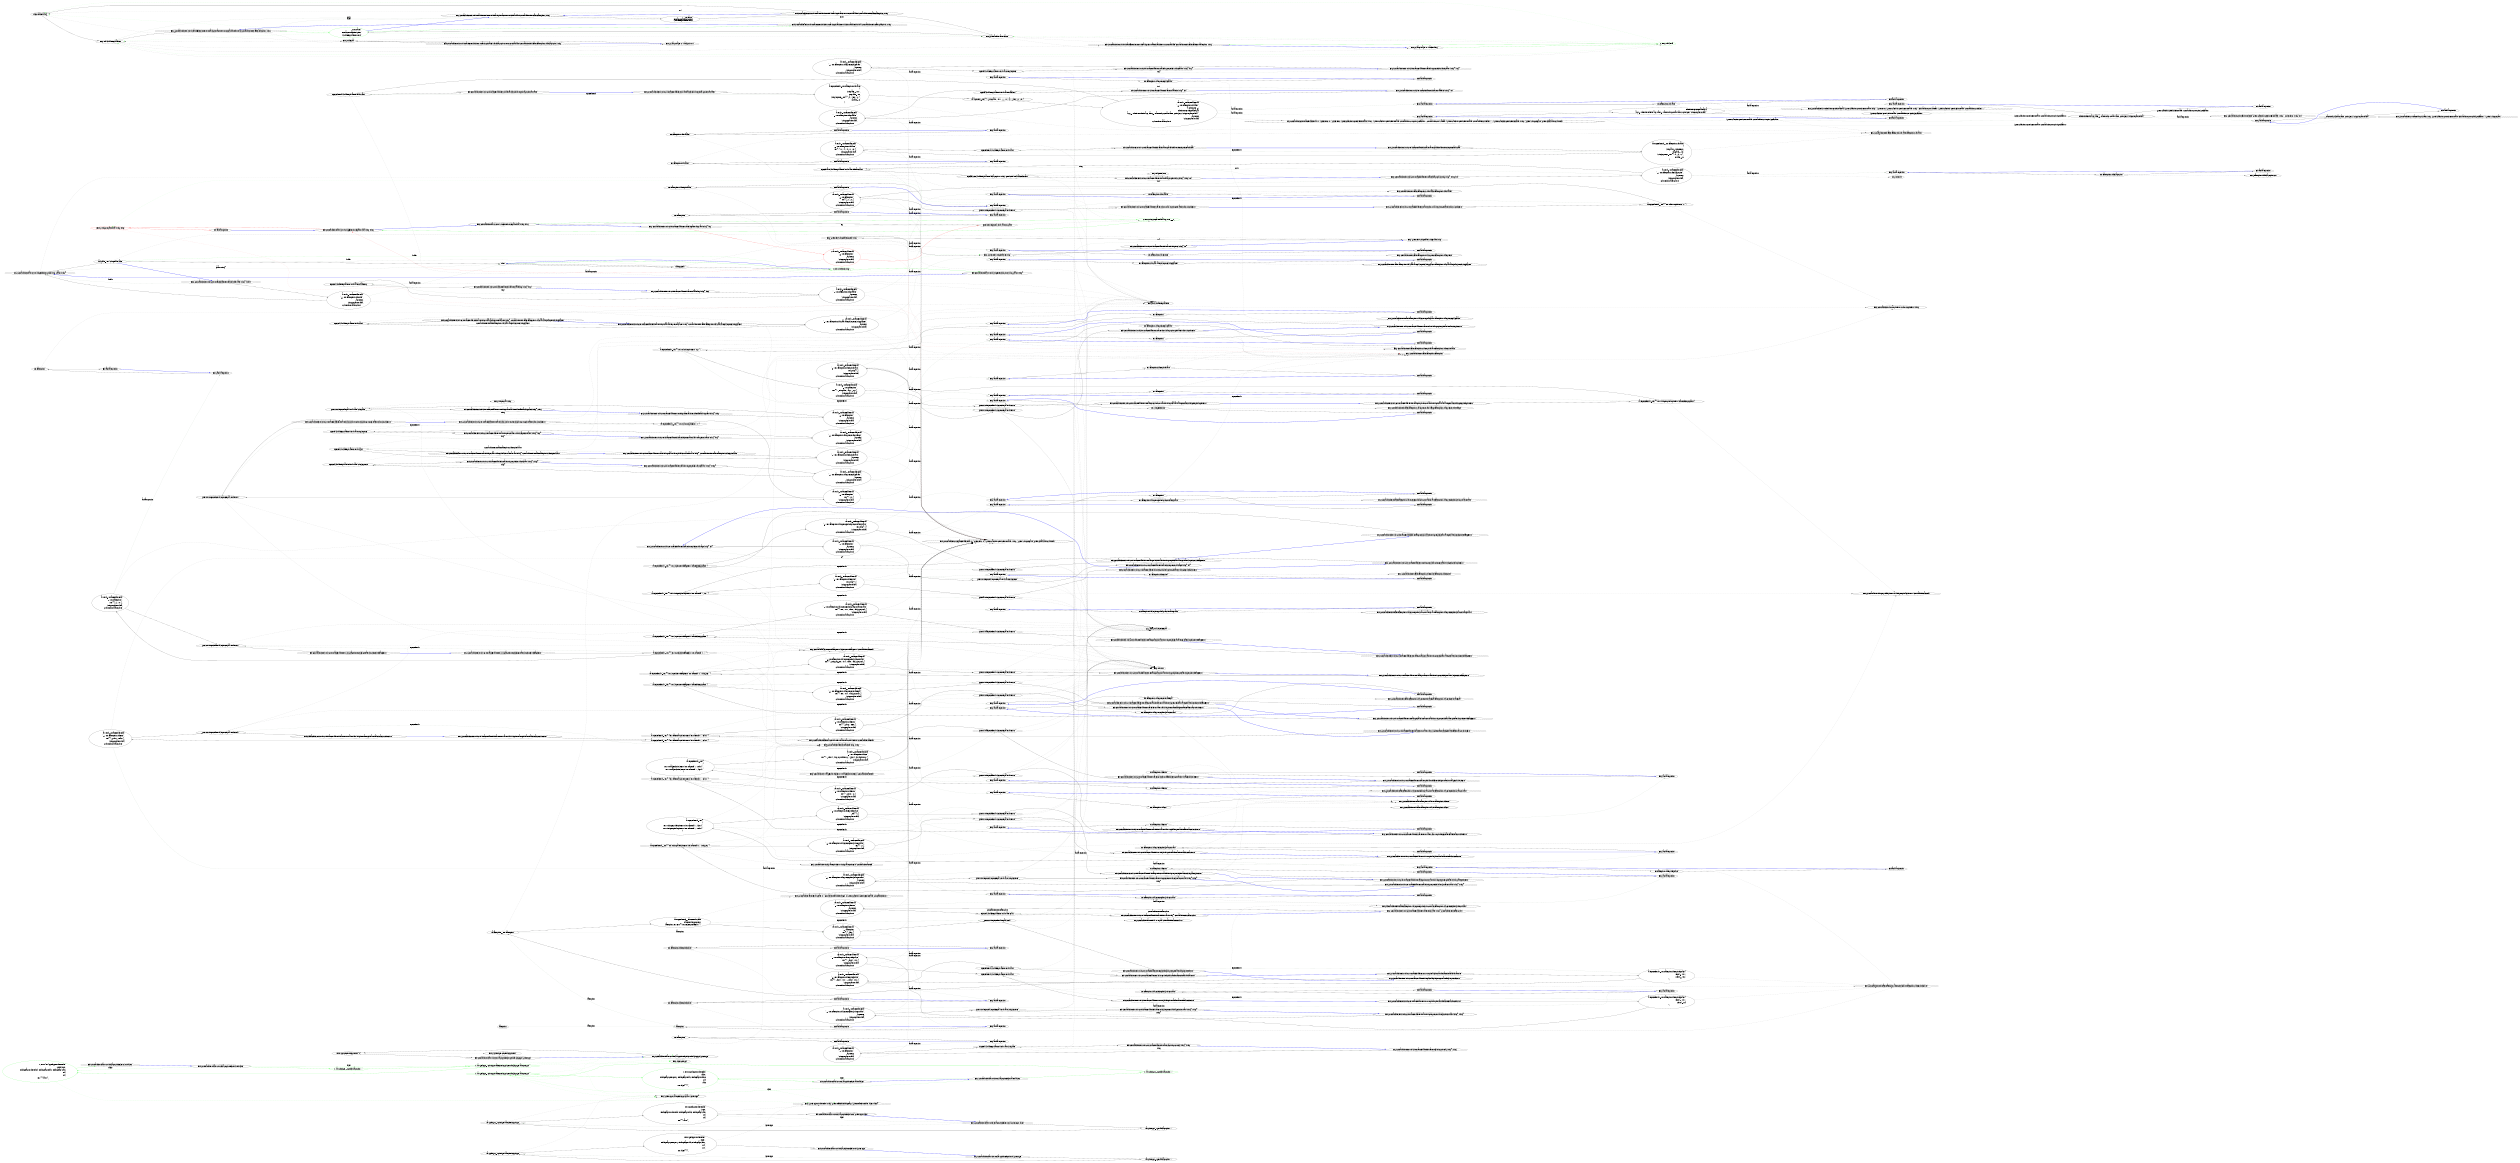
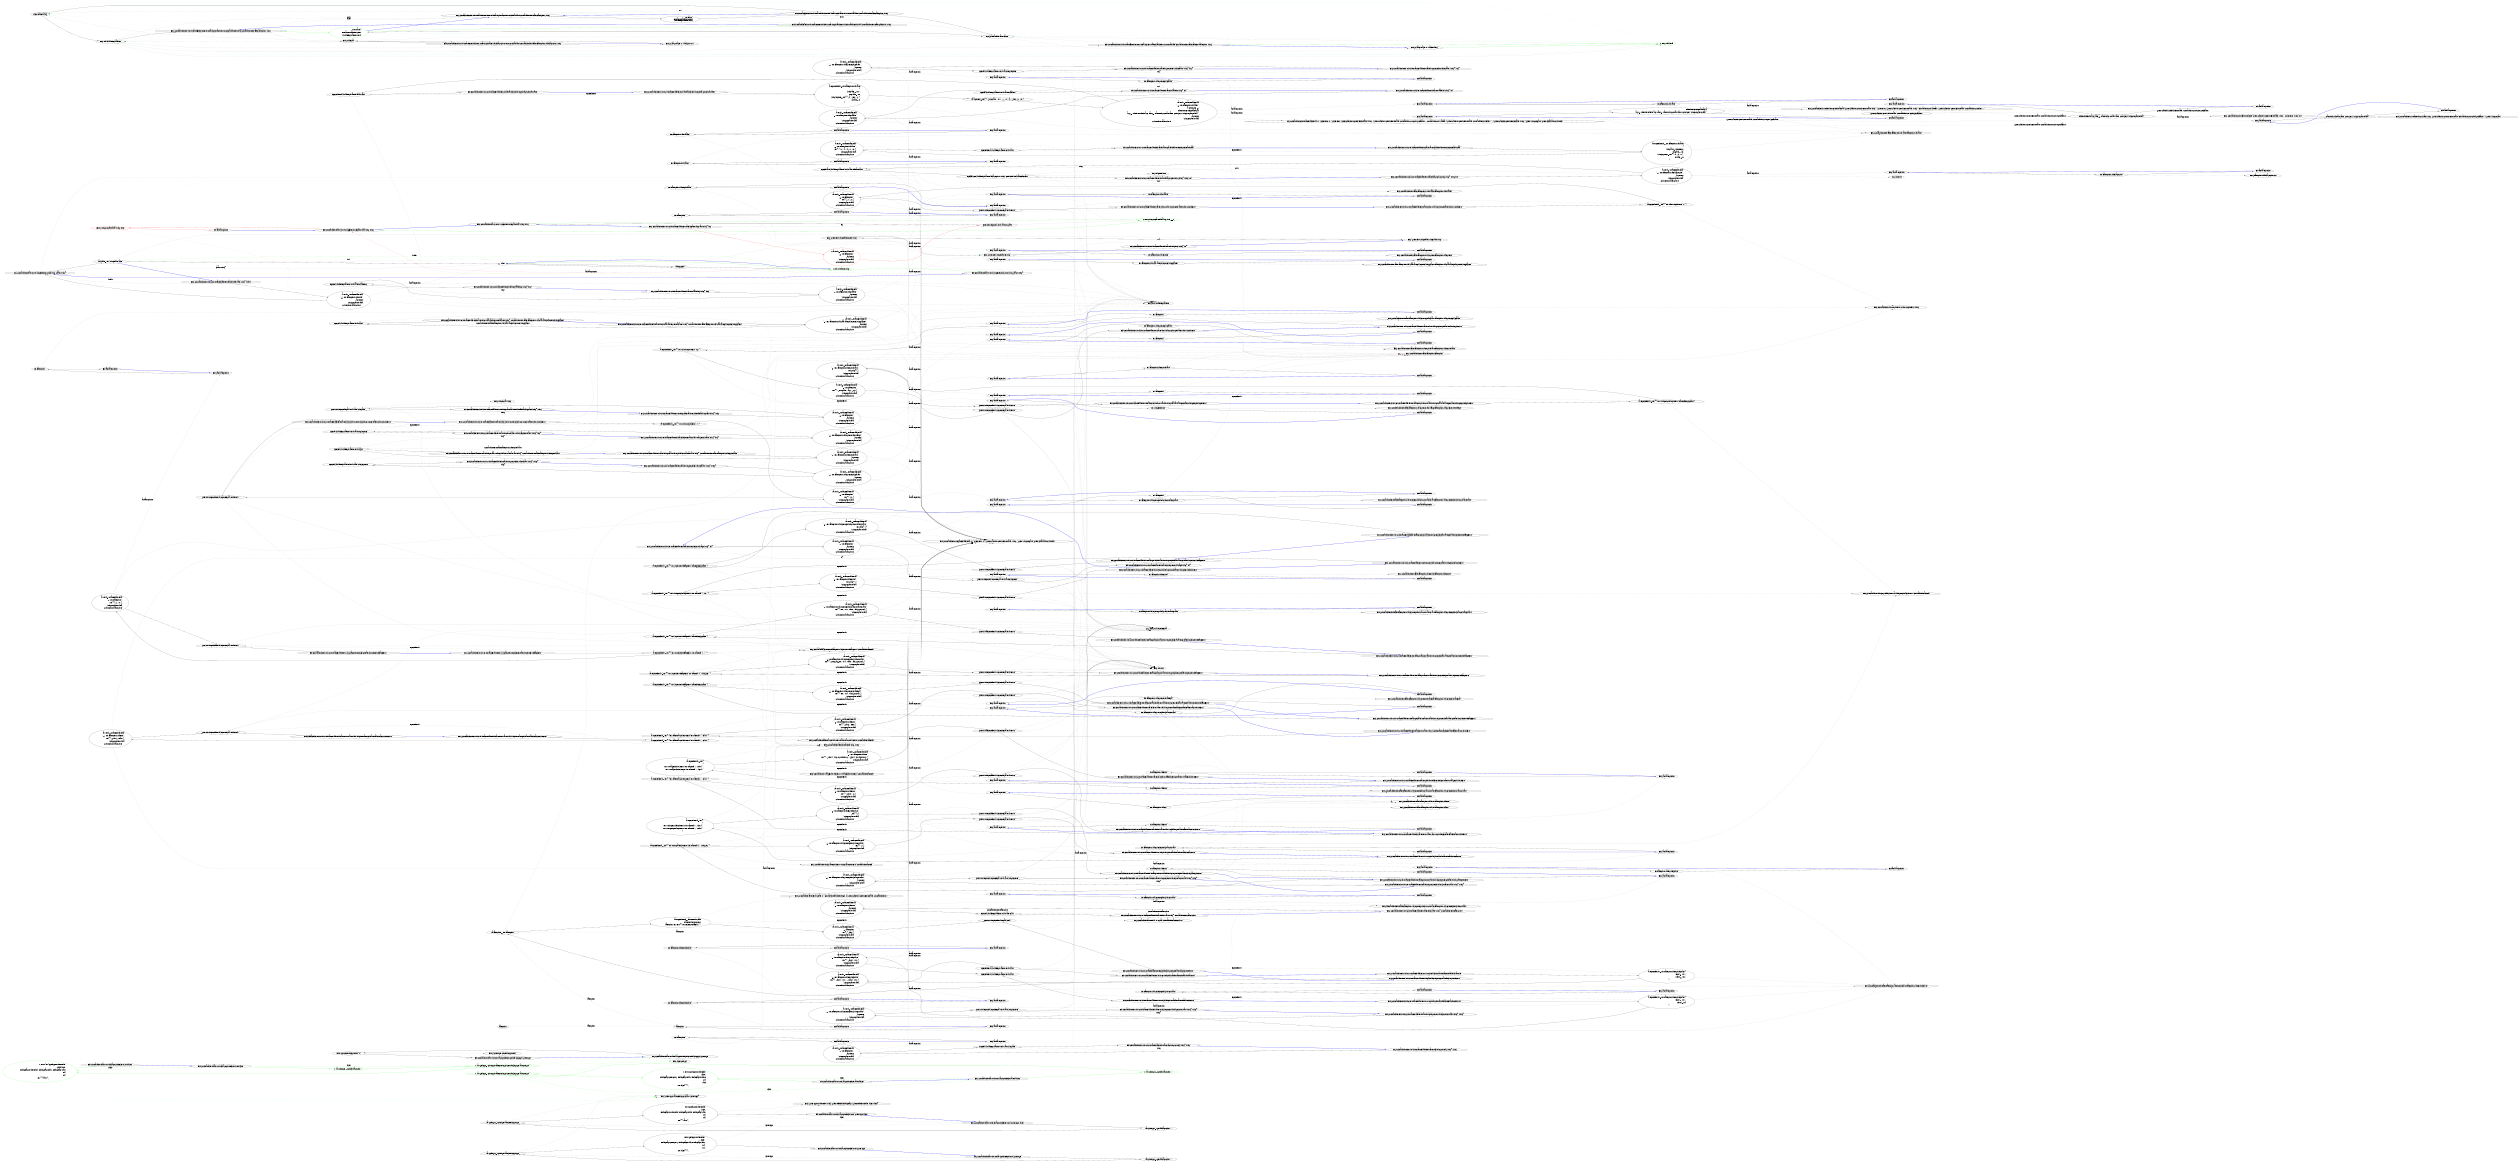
(349, 260) -> (349, 260)
